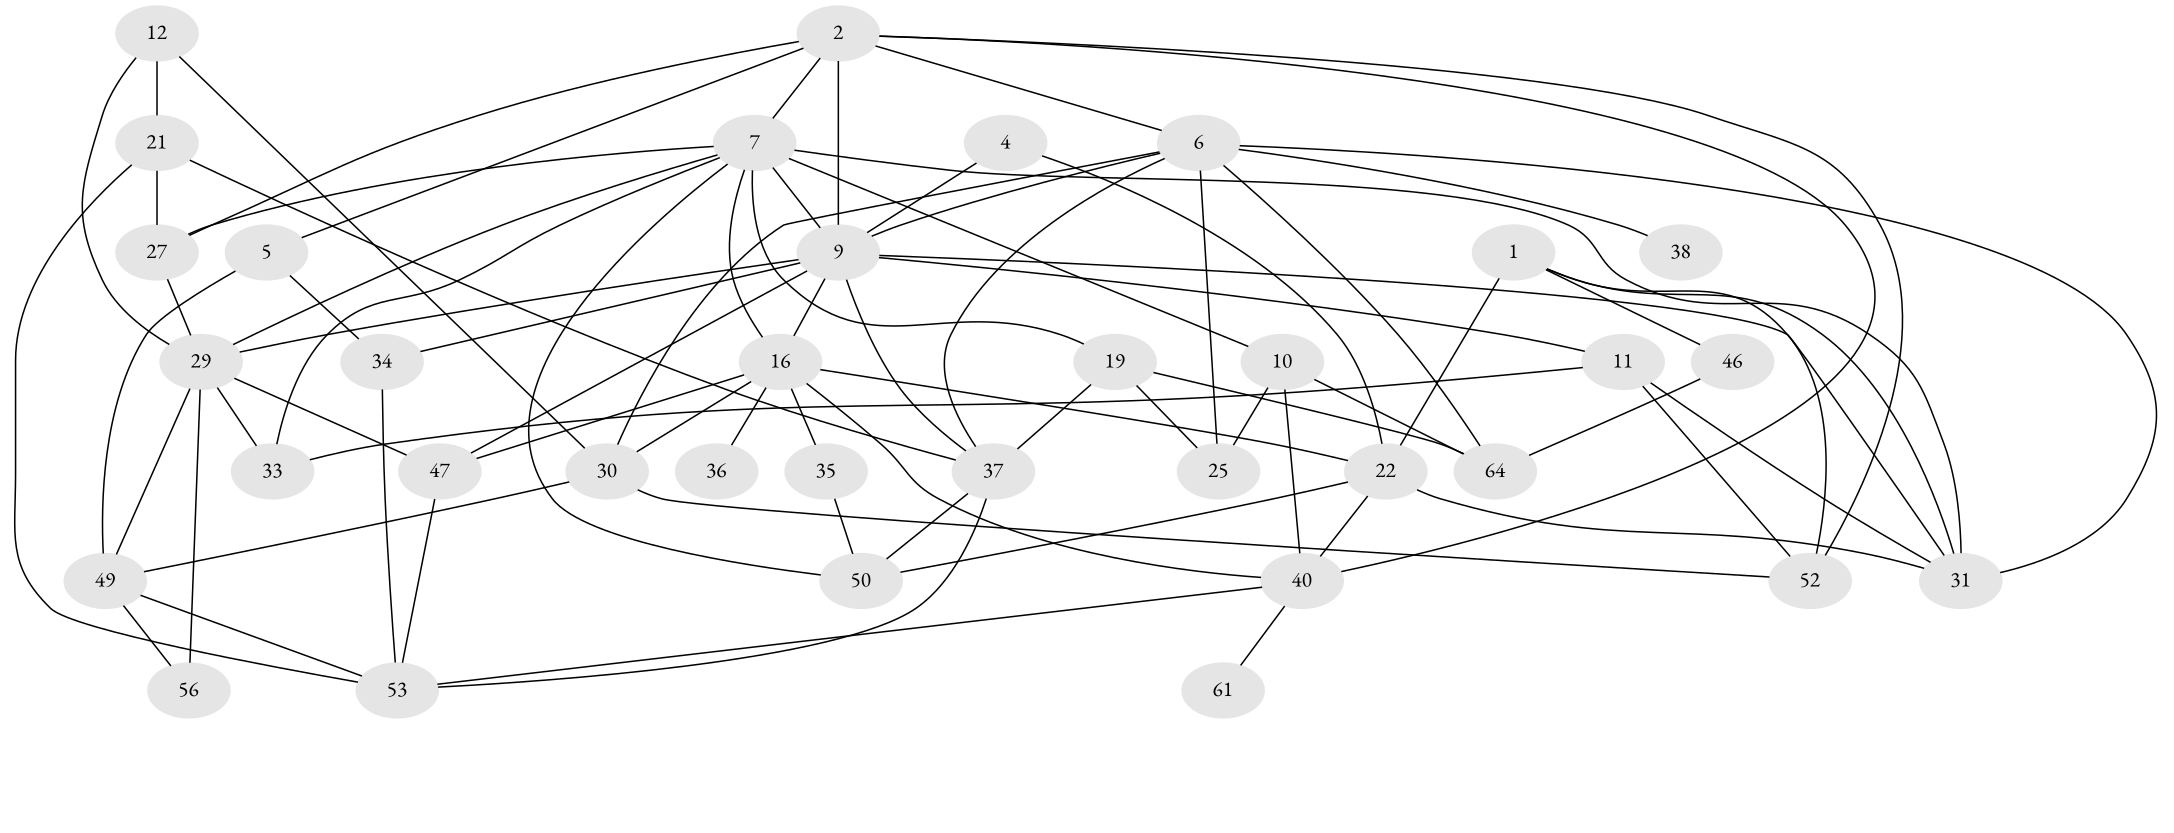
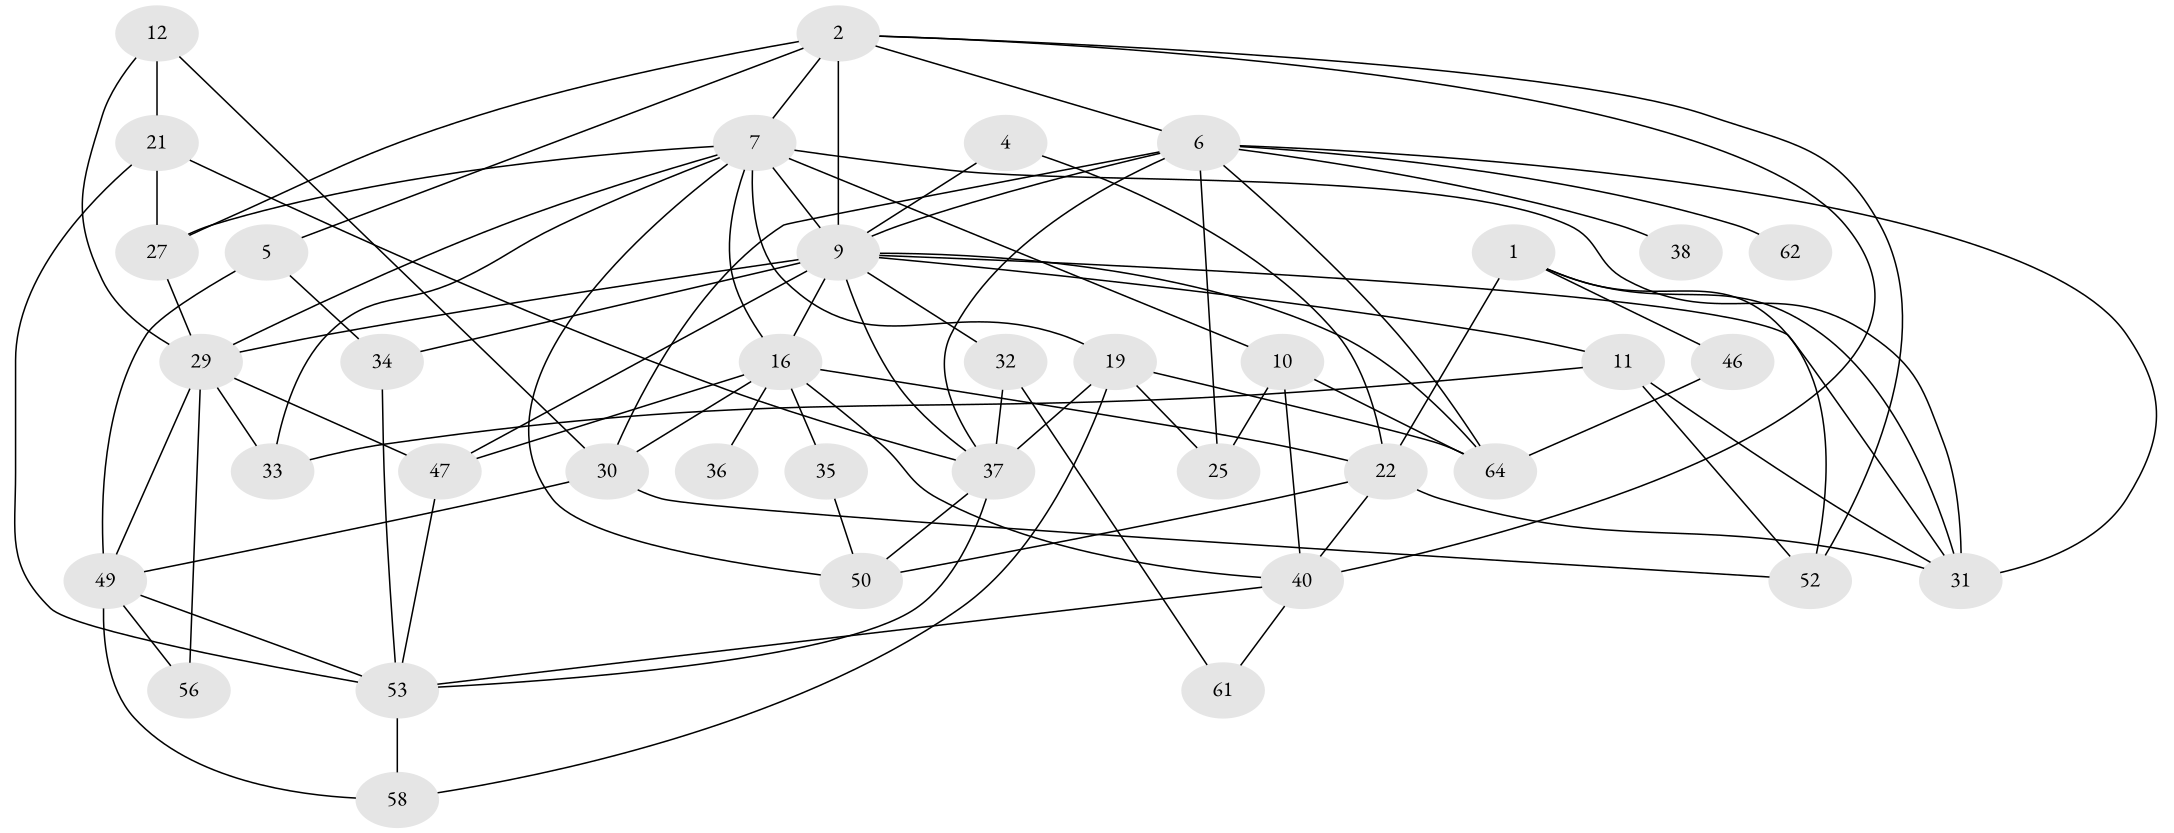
none -> (1790, 252)
none -> (1279, 311)
none -> (1006, 362)
none -> (397, 800)
